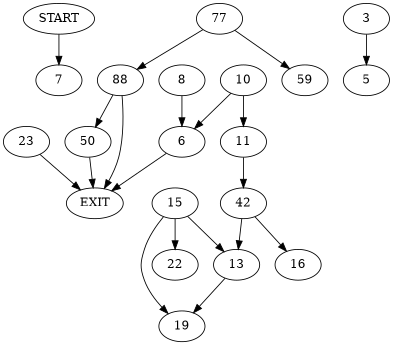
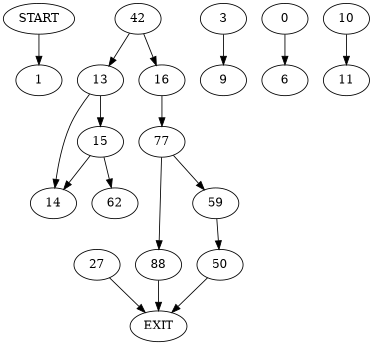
(59, 80) -> (39, 80)
(182, 80) -> (285, 19)
(366, 80) -> (223, 80)
(106, 107) -> (218, 230)
none -> (162, 107)
(216, 108) -> none
(26, 142) -> (97, 265)
(243, 168) -> none
(143, 170) -> none
(203, 231) -> (100, 107)
(175, 265) -> (115, 203)
(182, 326) -> (53, 203)
